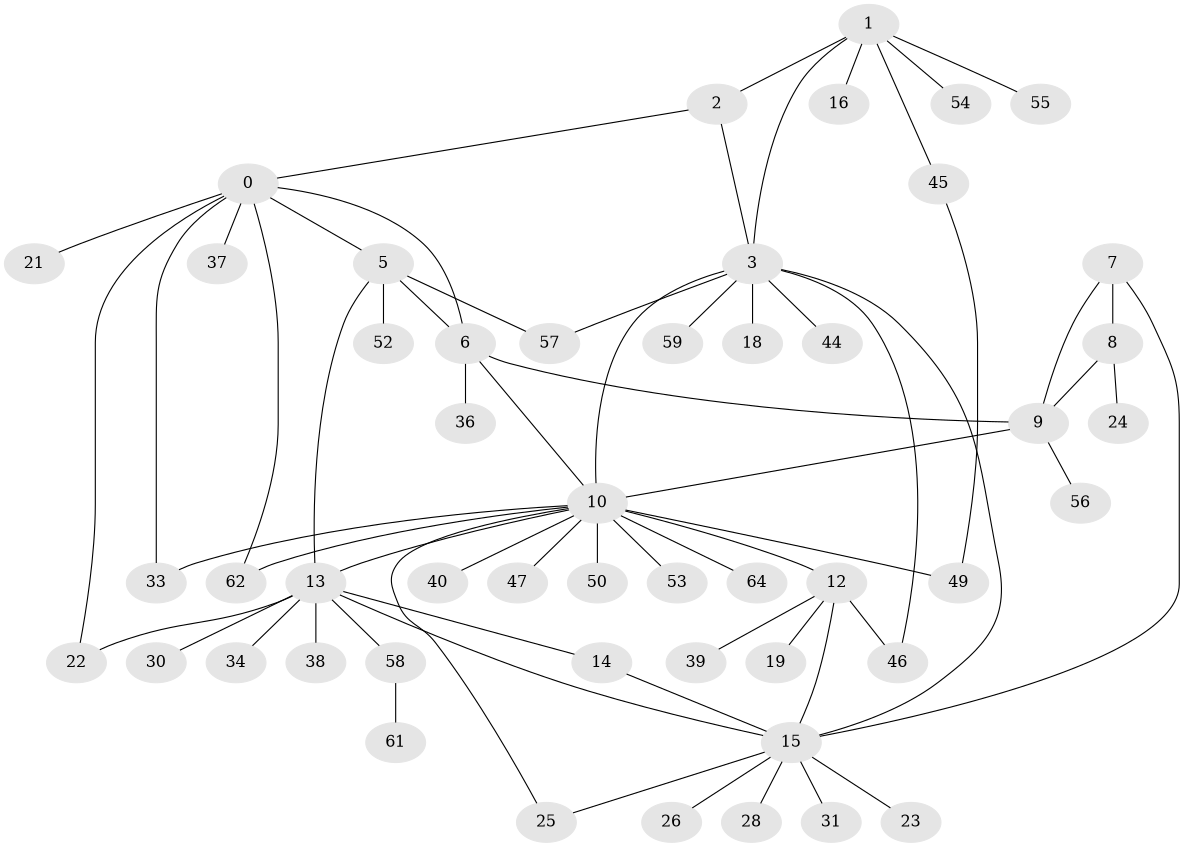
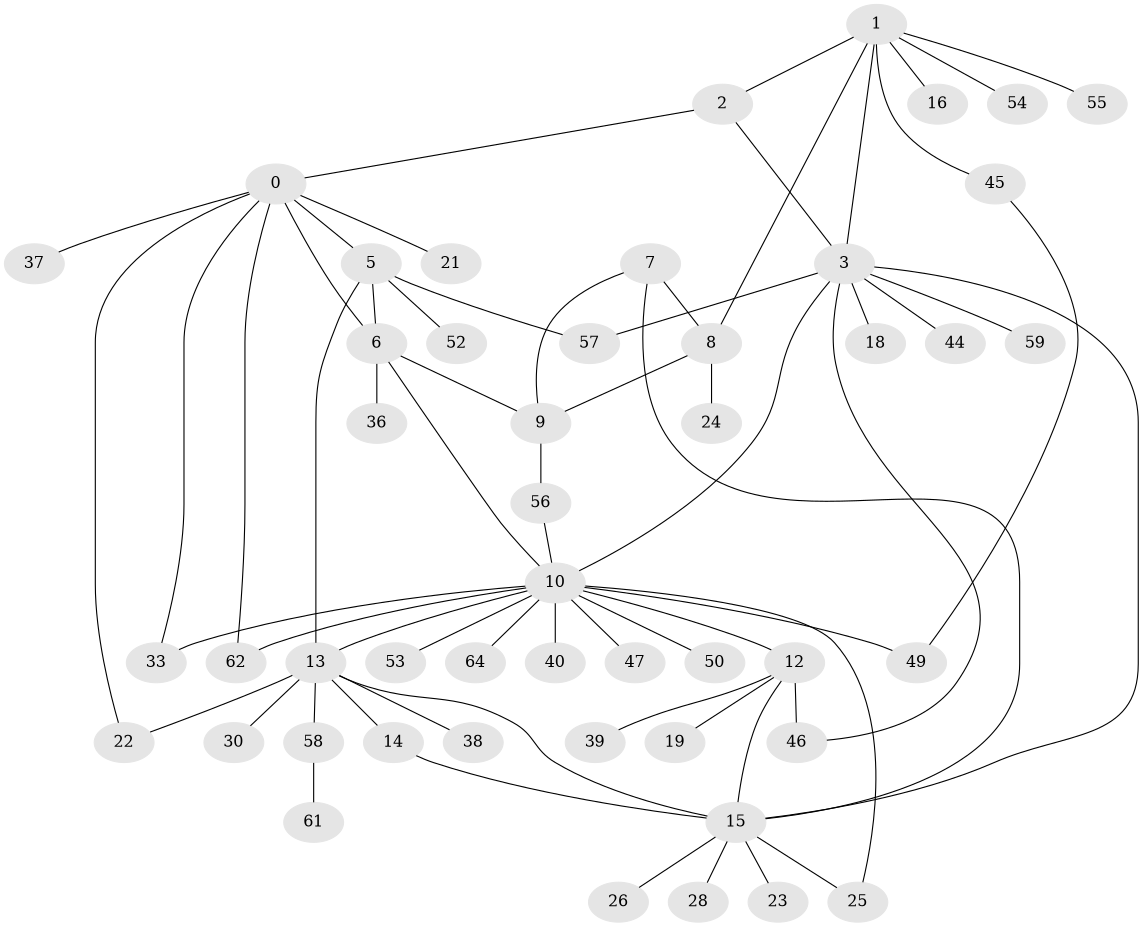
none -> (794, 184)
(818, 463) -> (548, 543)
(236, 663) -> none
(831, 822) -> none
